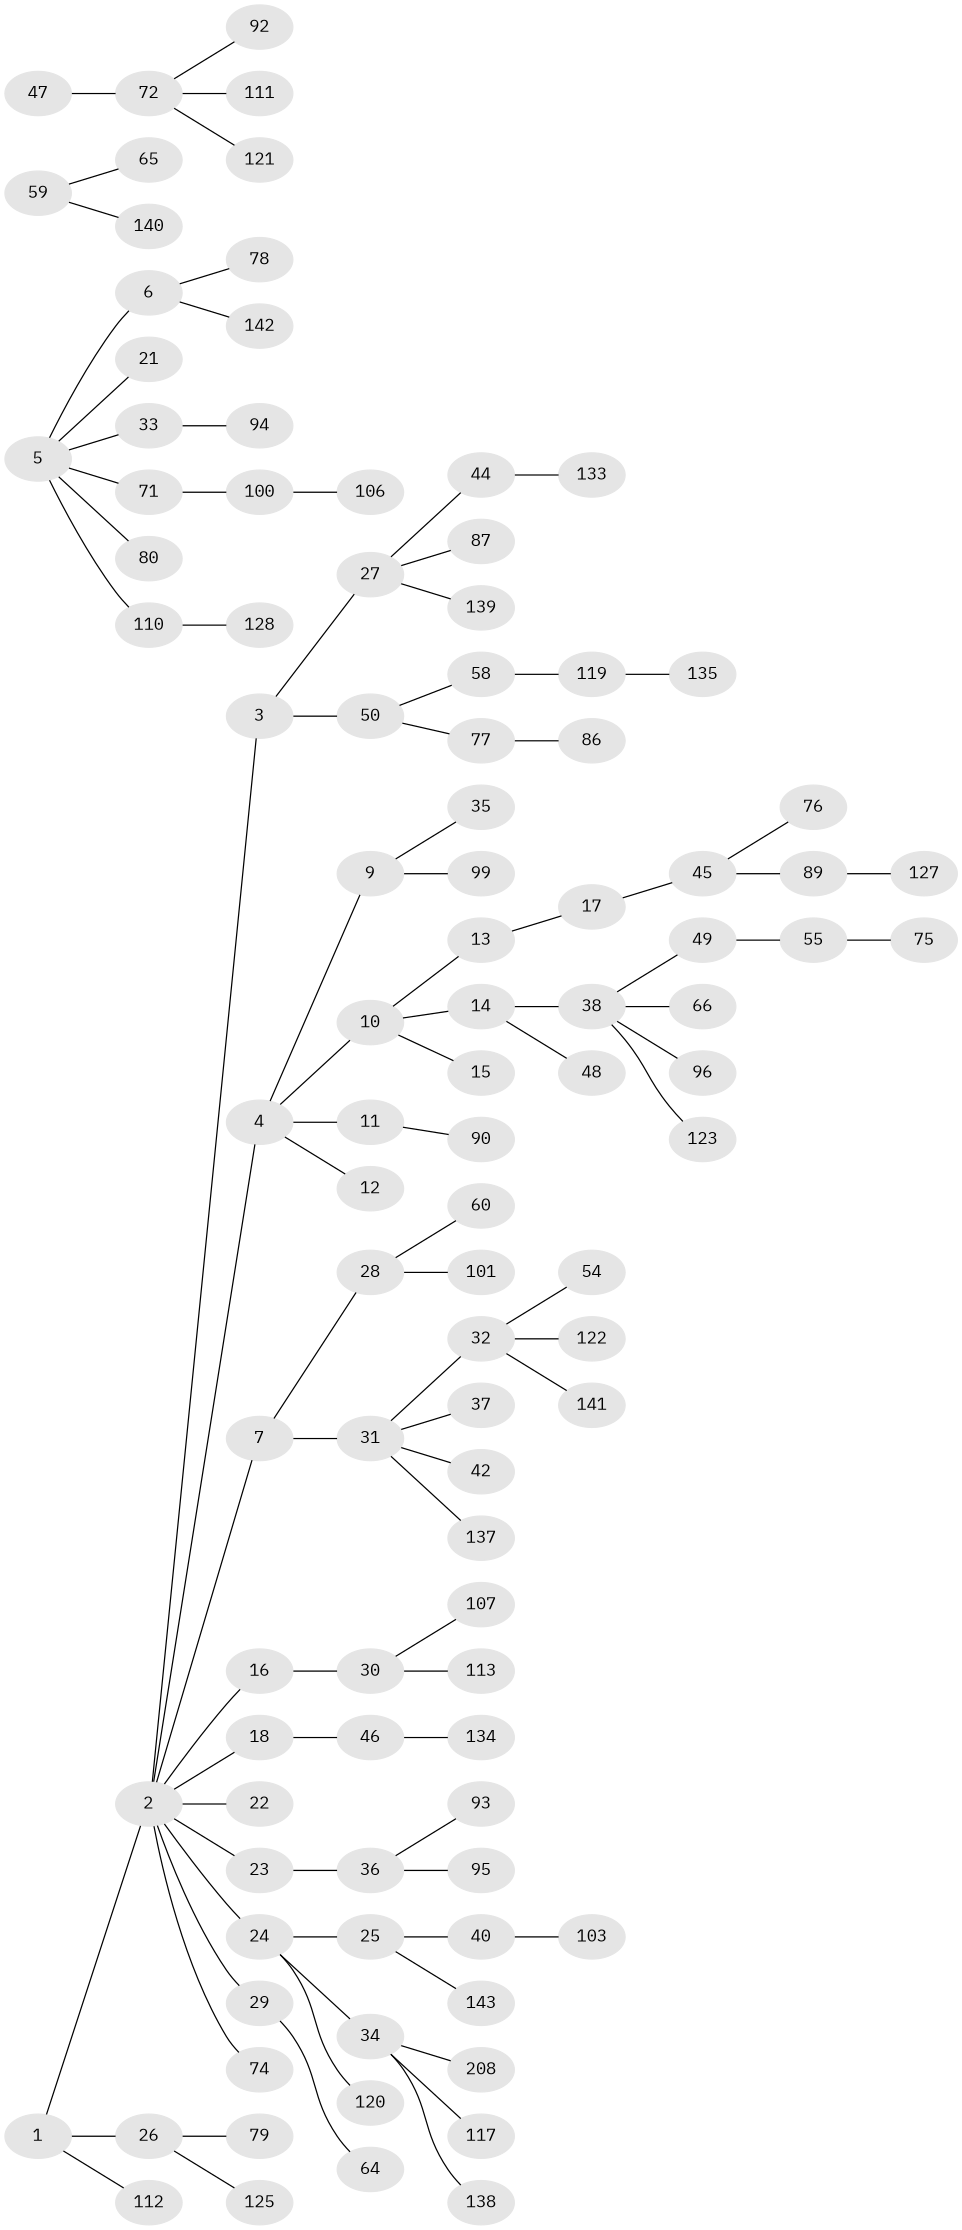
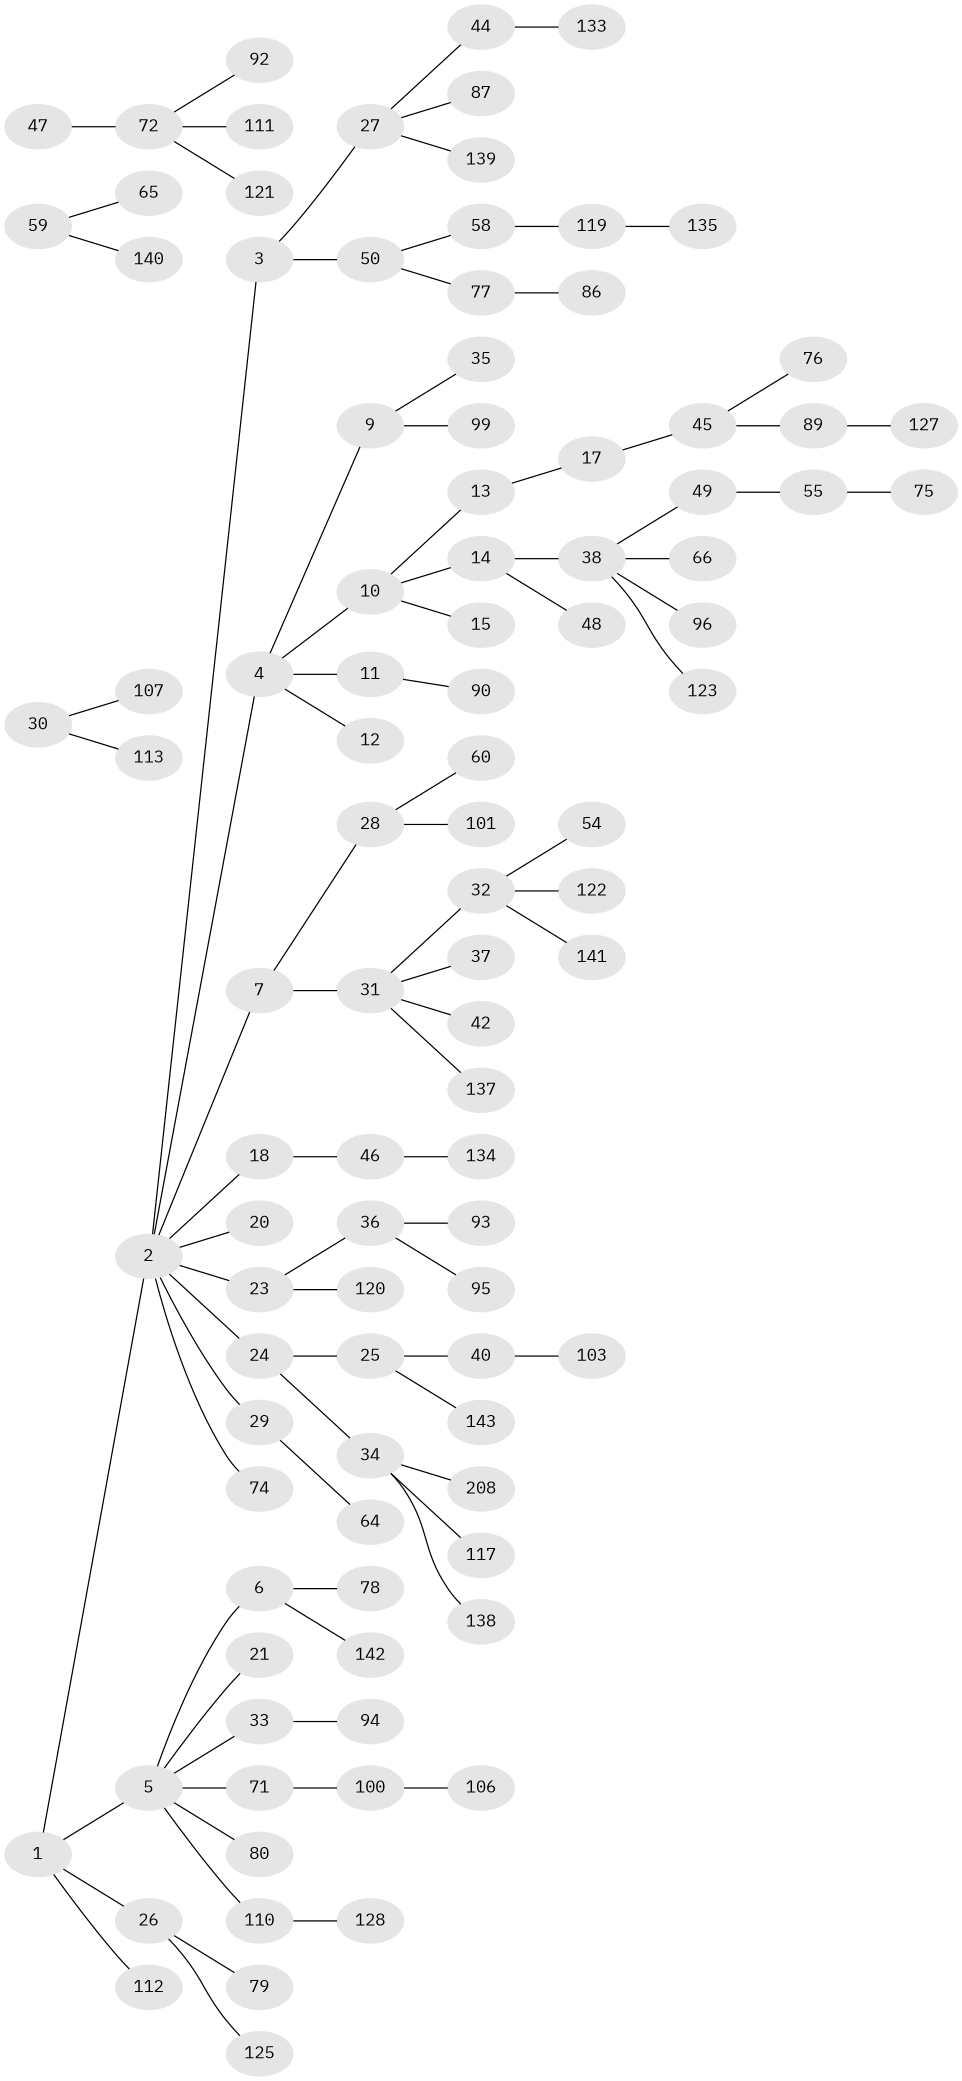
(260, 1671) -> none
(260, 1804) -> (260, 1223)
none -> (94, 1821)
(315, 2020) -> (315, 1290)
